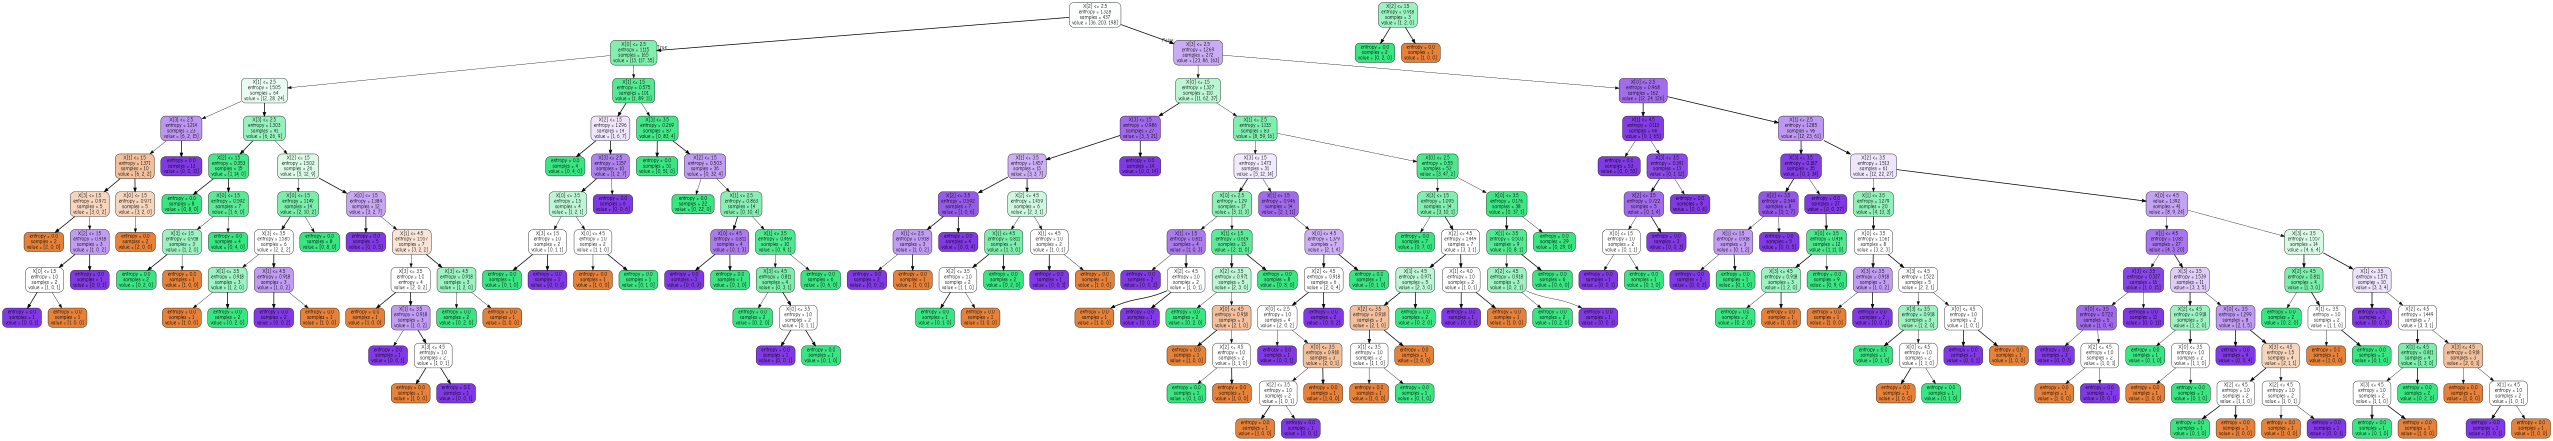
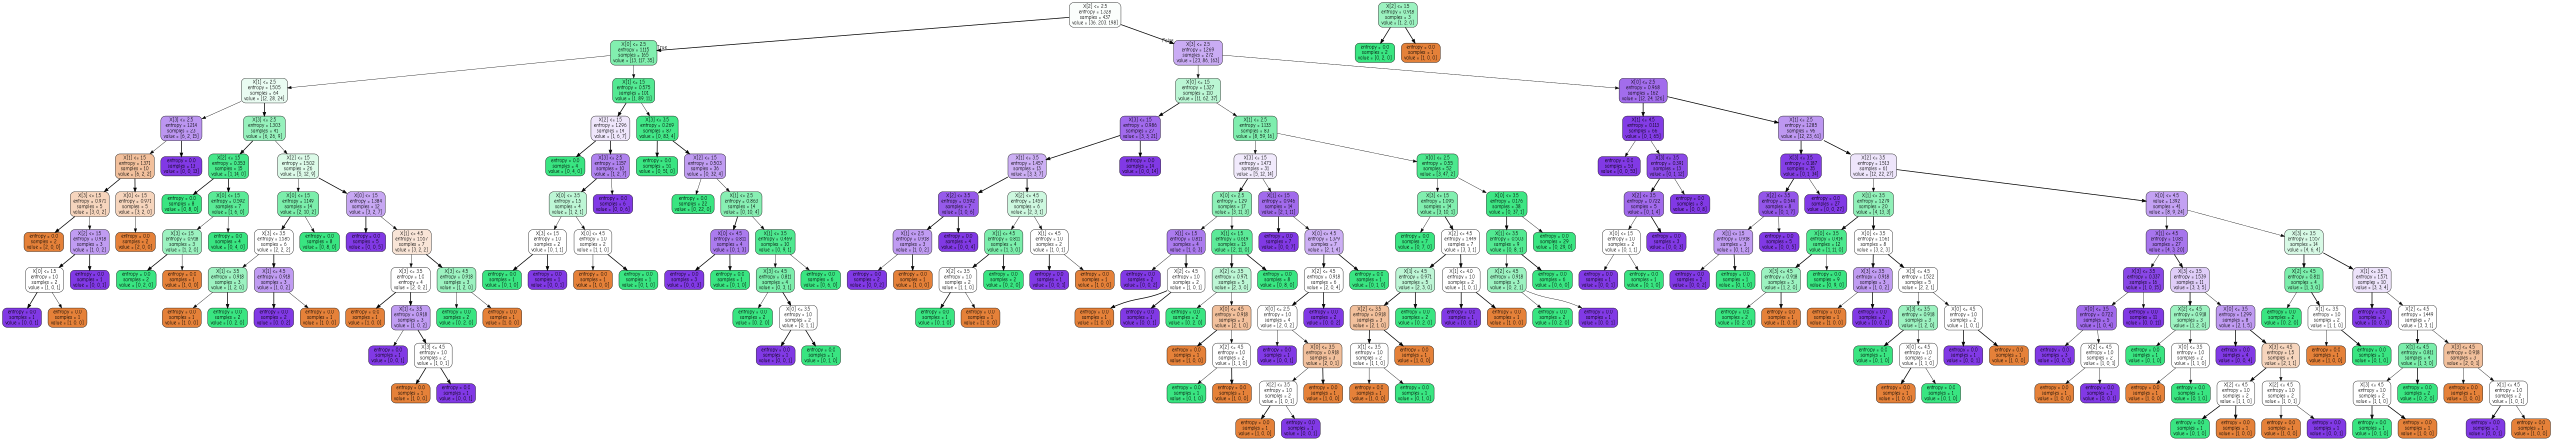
(1826, 220) -> (1851, 222)
none -> (1279, 242)
(2190, 335) -> (2190, 335)
